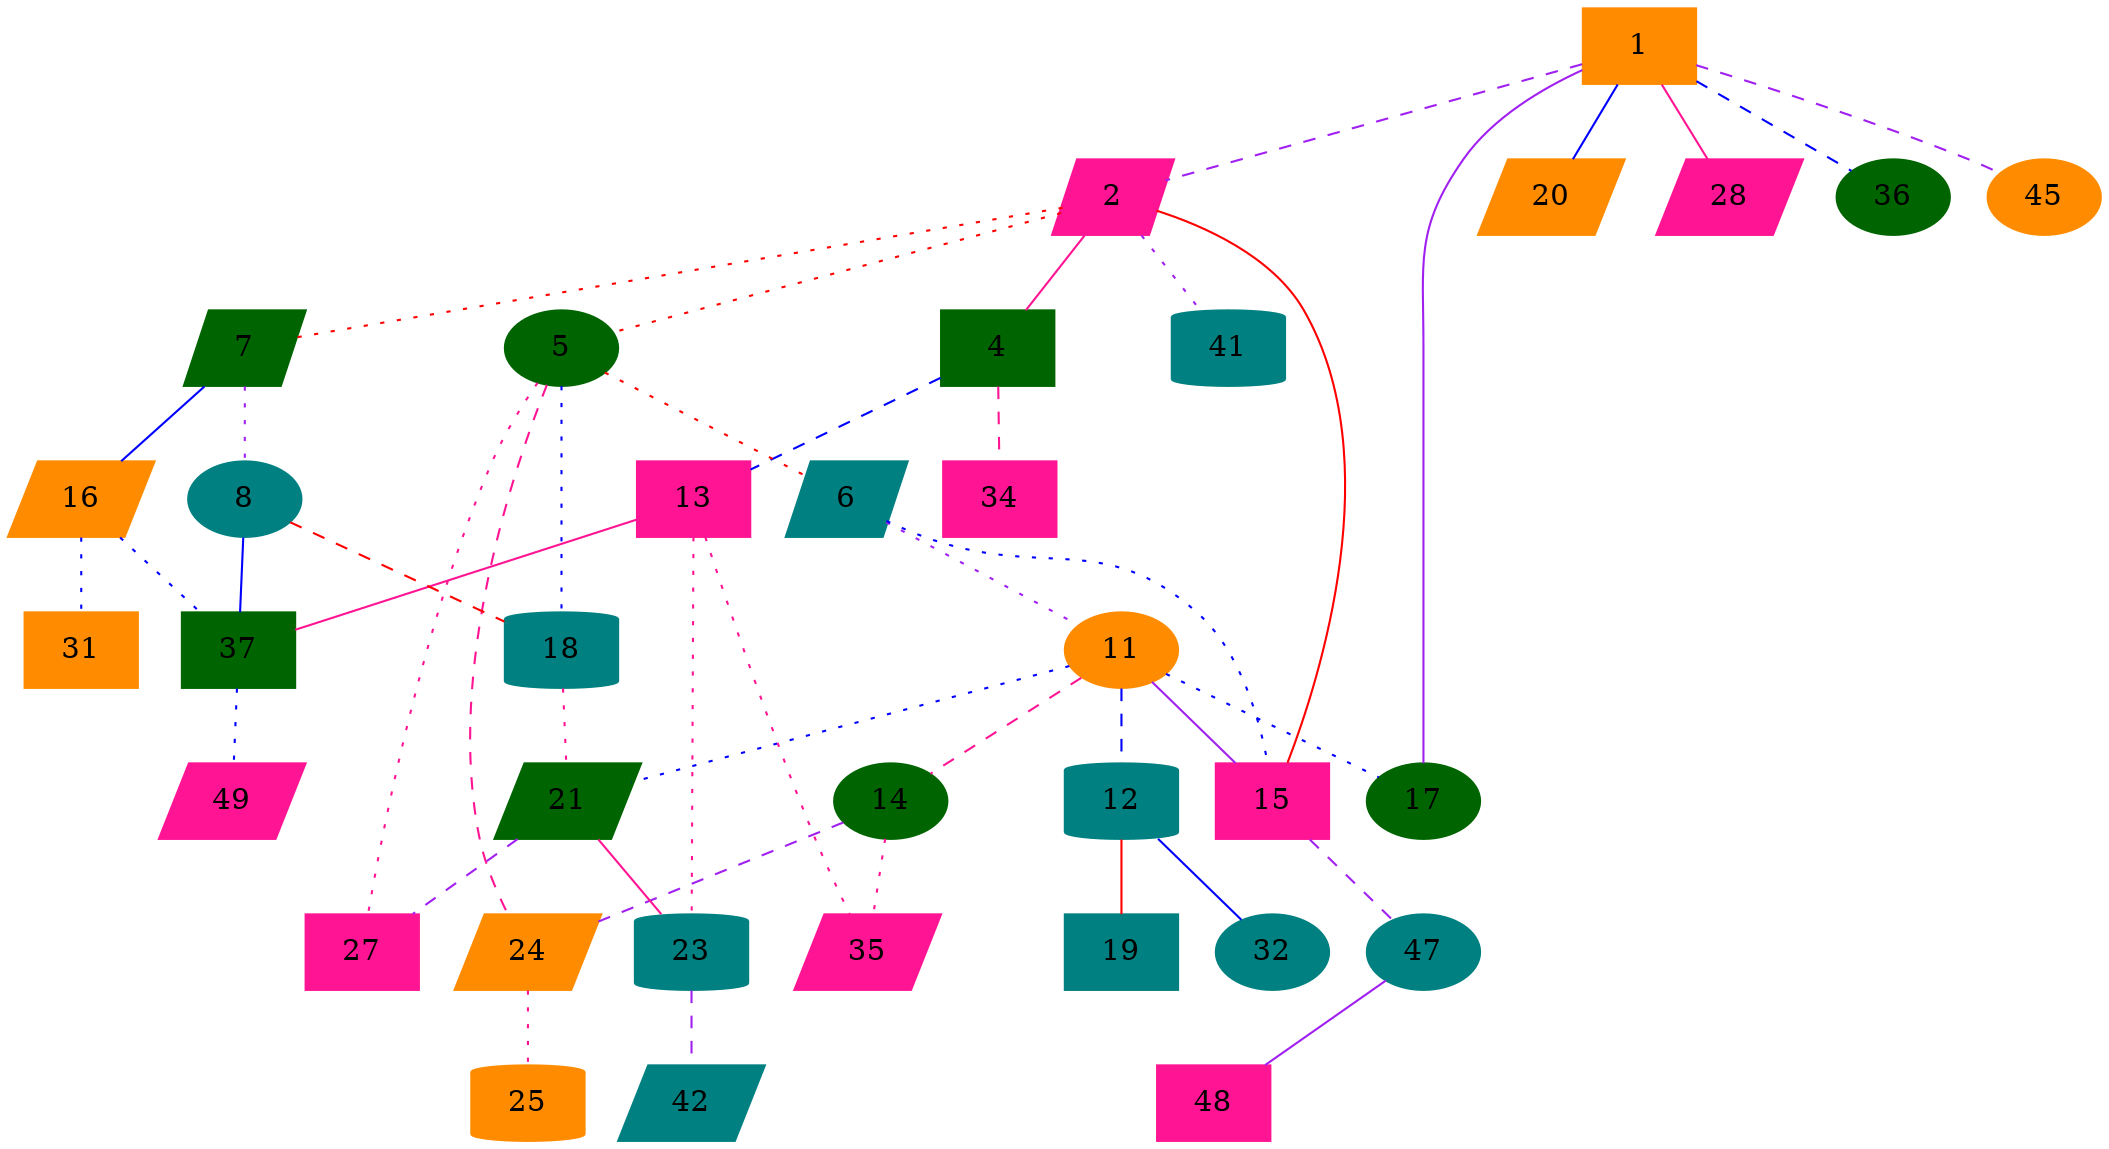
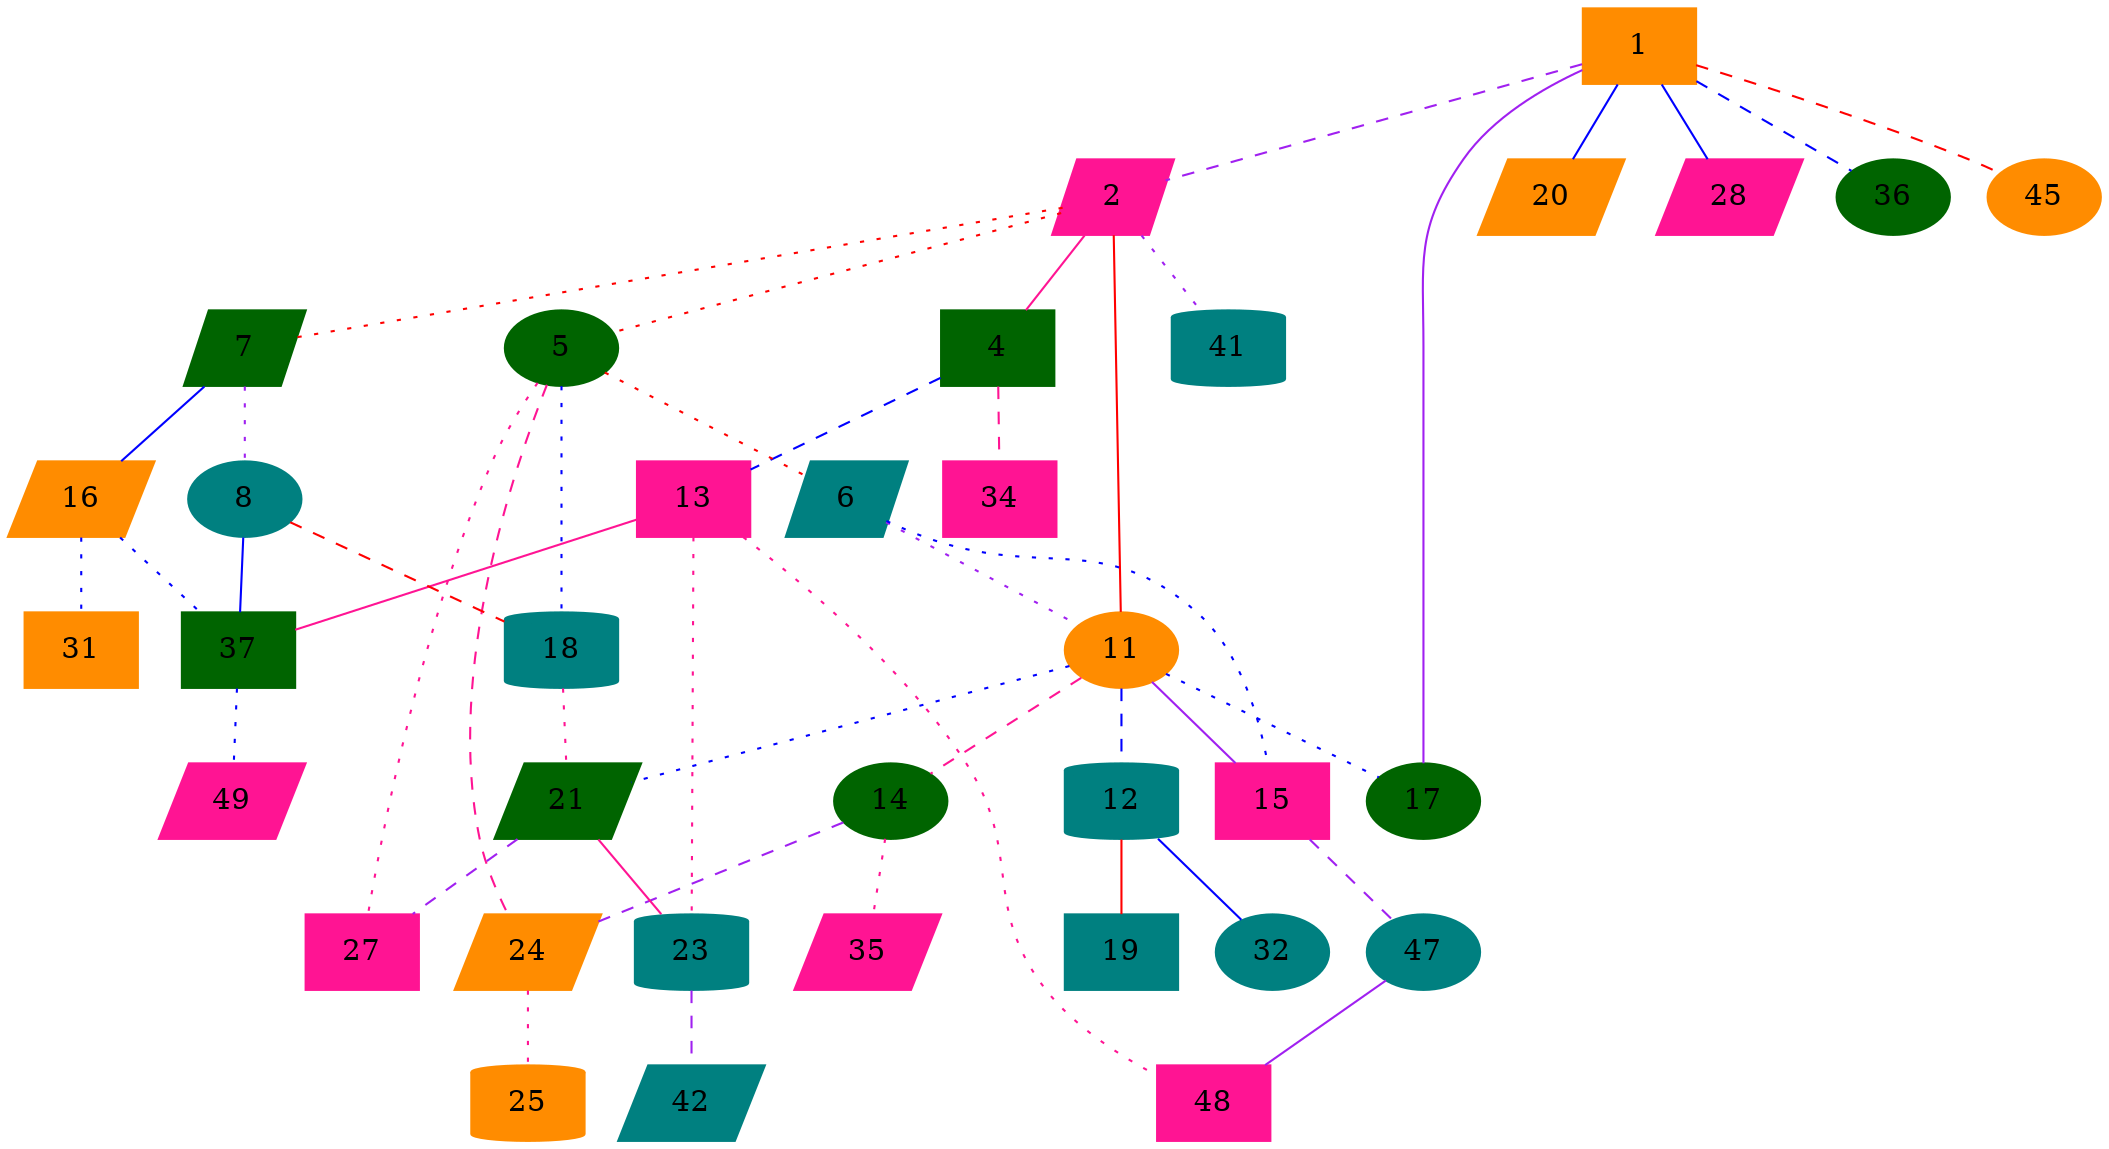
(1849, 115) -> (1849, 115)
(1685, 122) -> (1685, 122)
(1343, 446) -> (1117, 424)
(772, 728) -> (982, 792)
